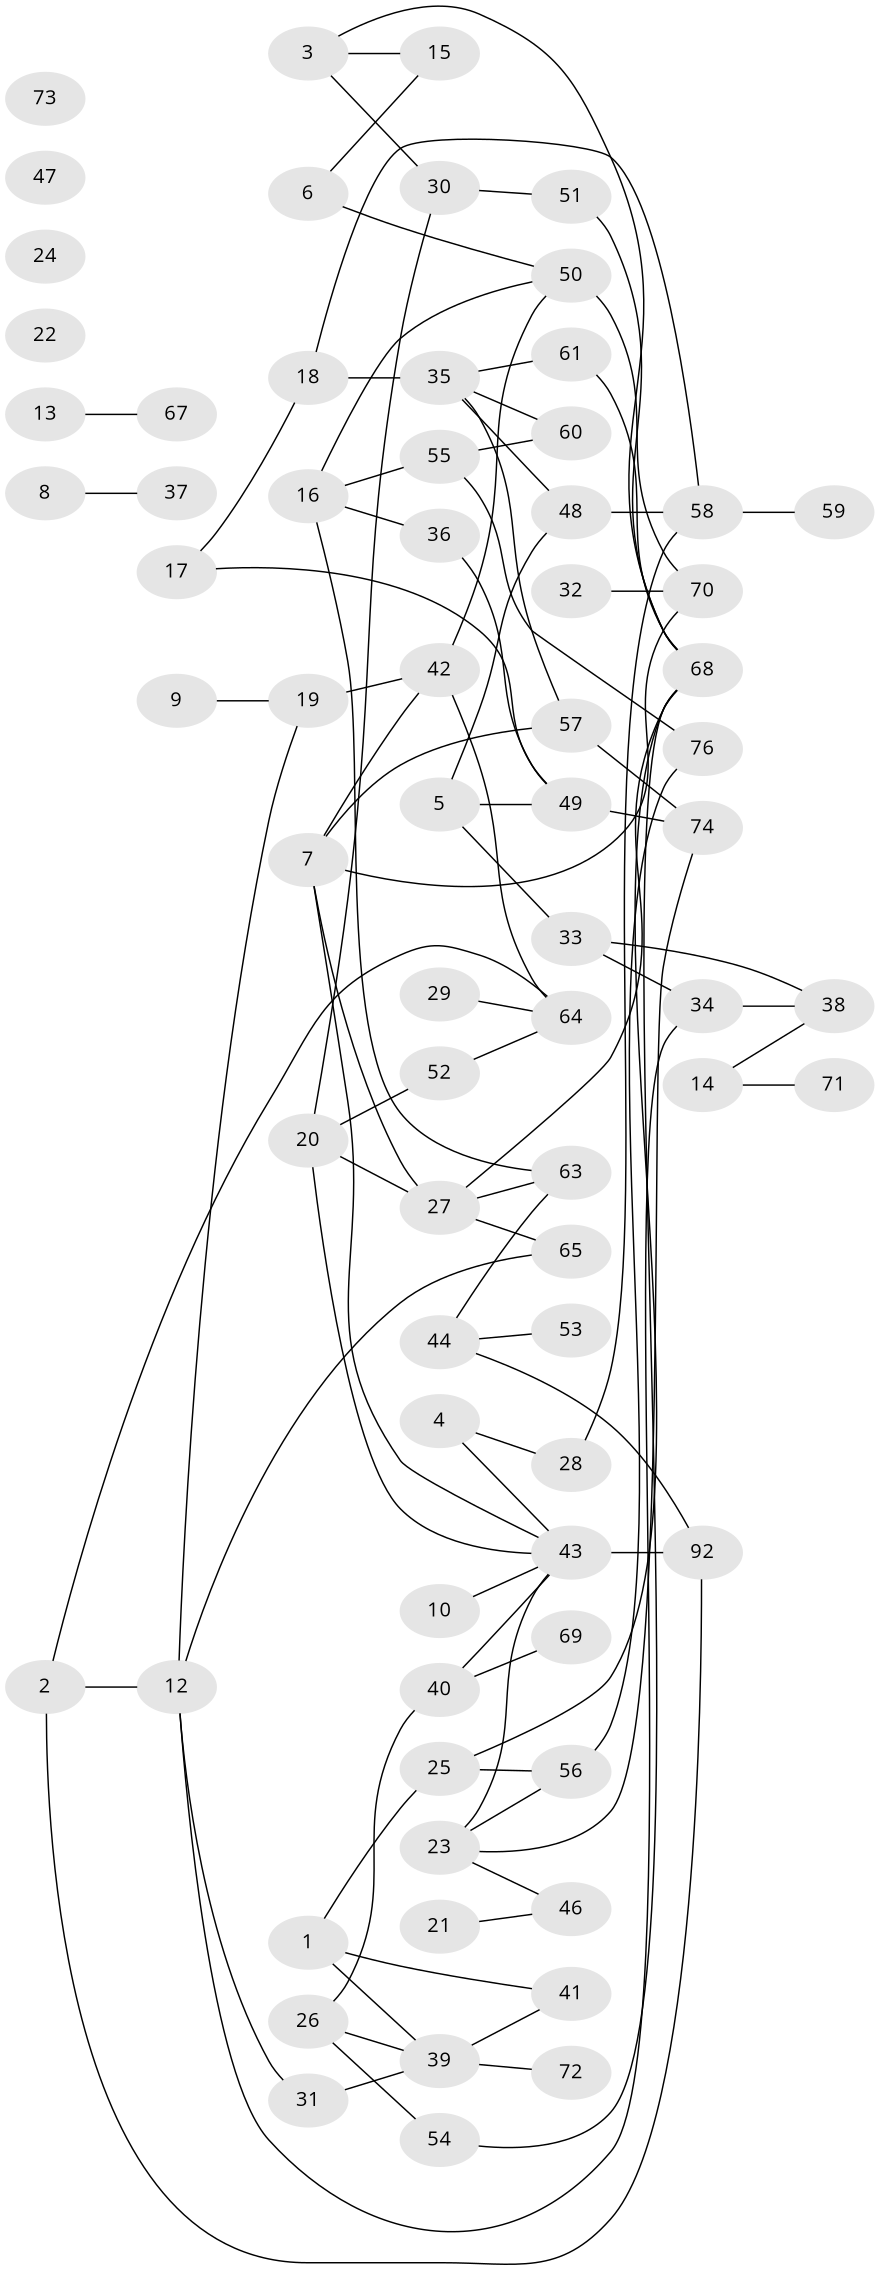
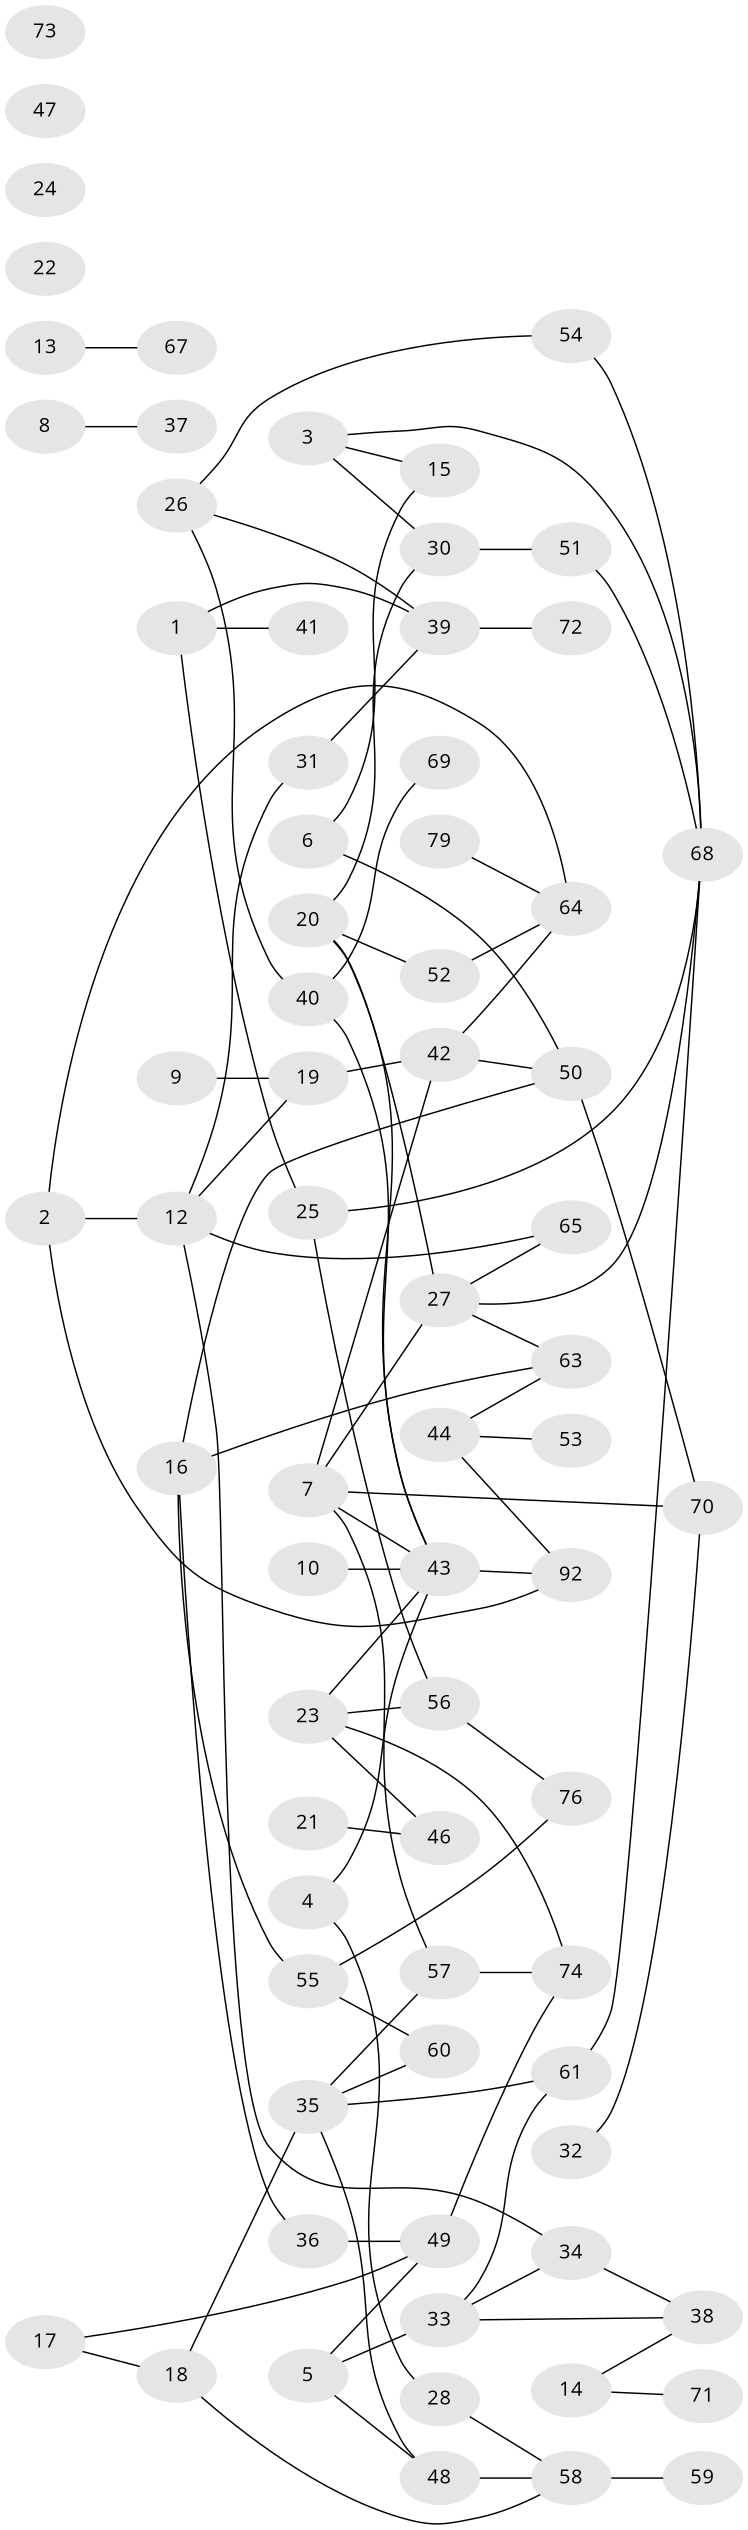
(440, 994) -> (440, 842)
(506, 2027) -> none
none -> (506, 2197)
